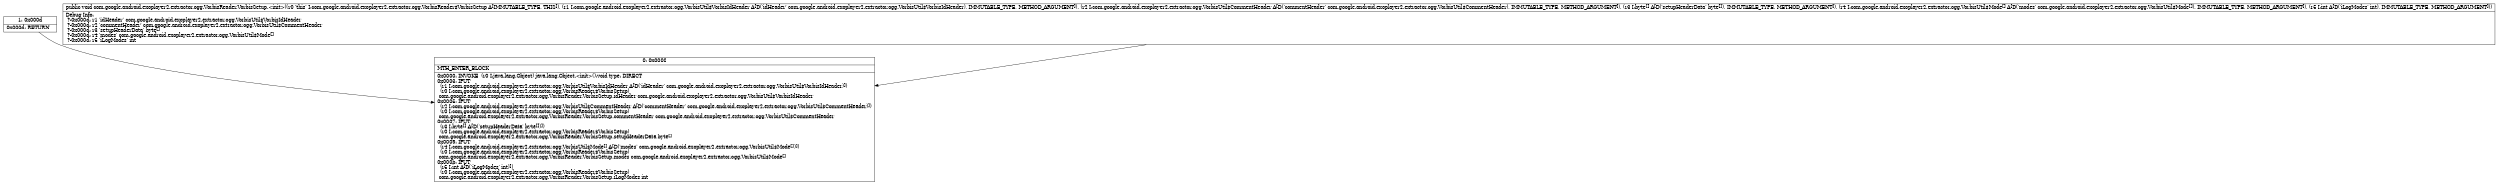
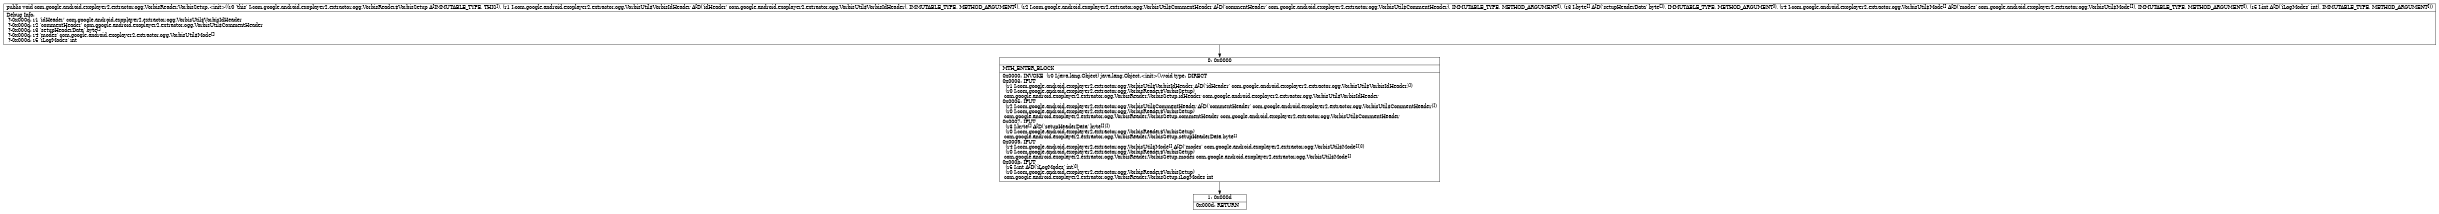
(232, 80) -> (1220, 186)
